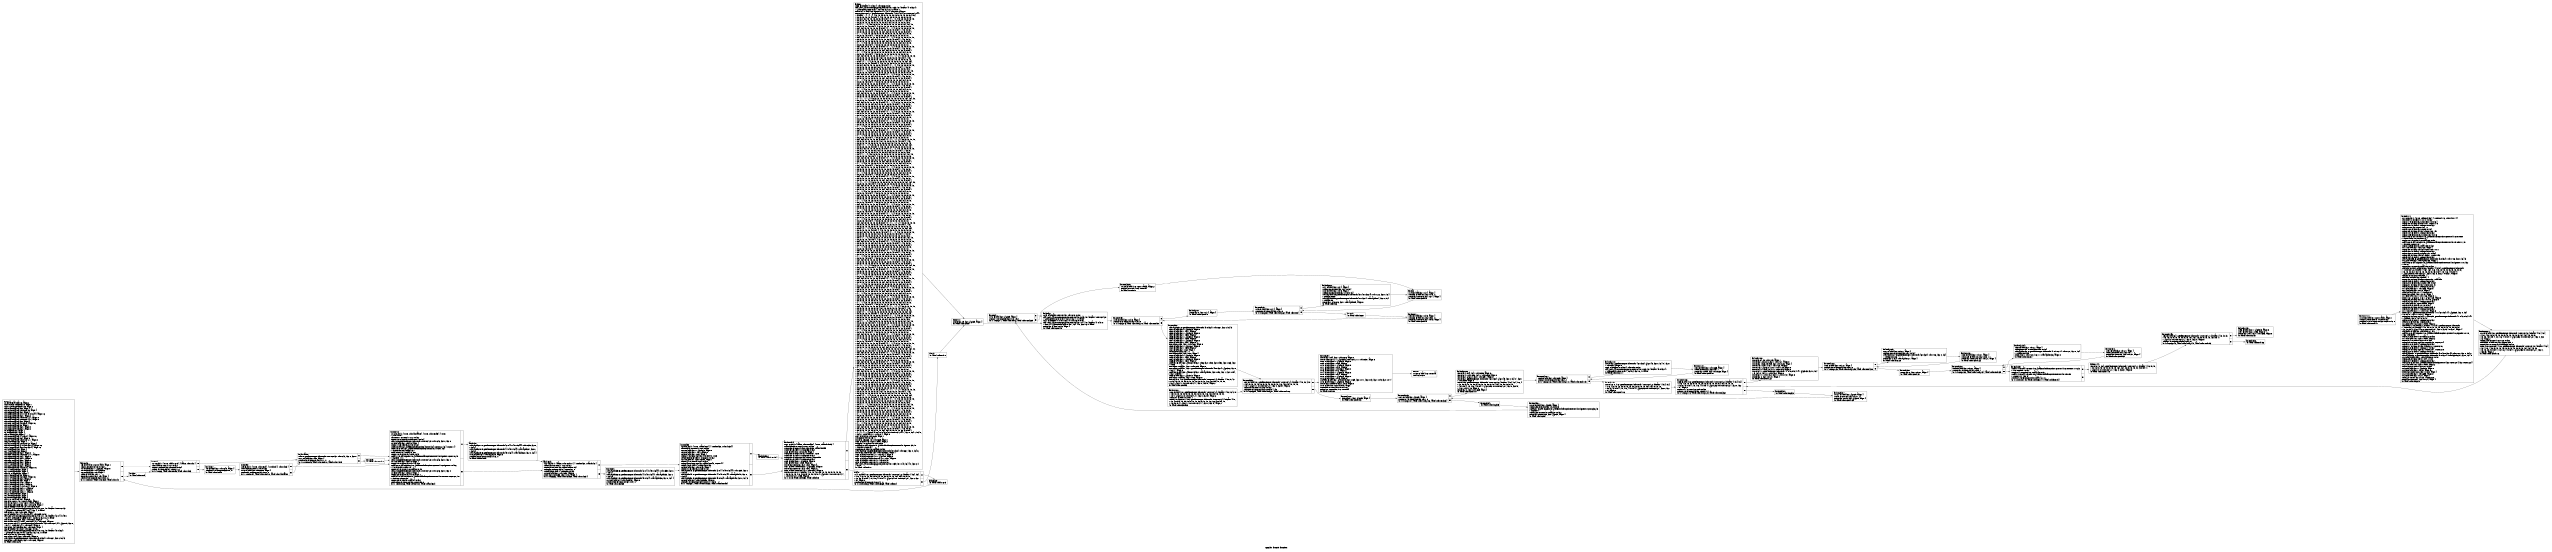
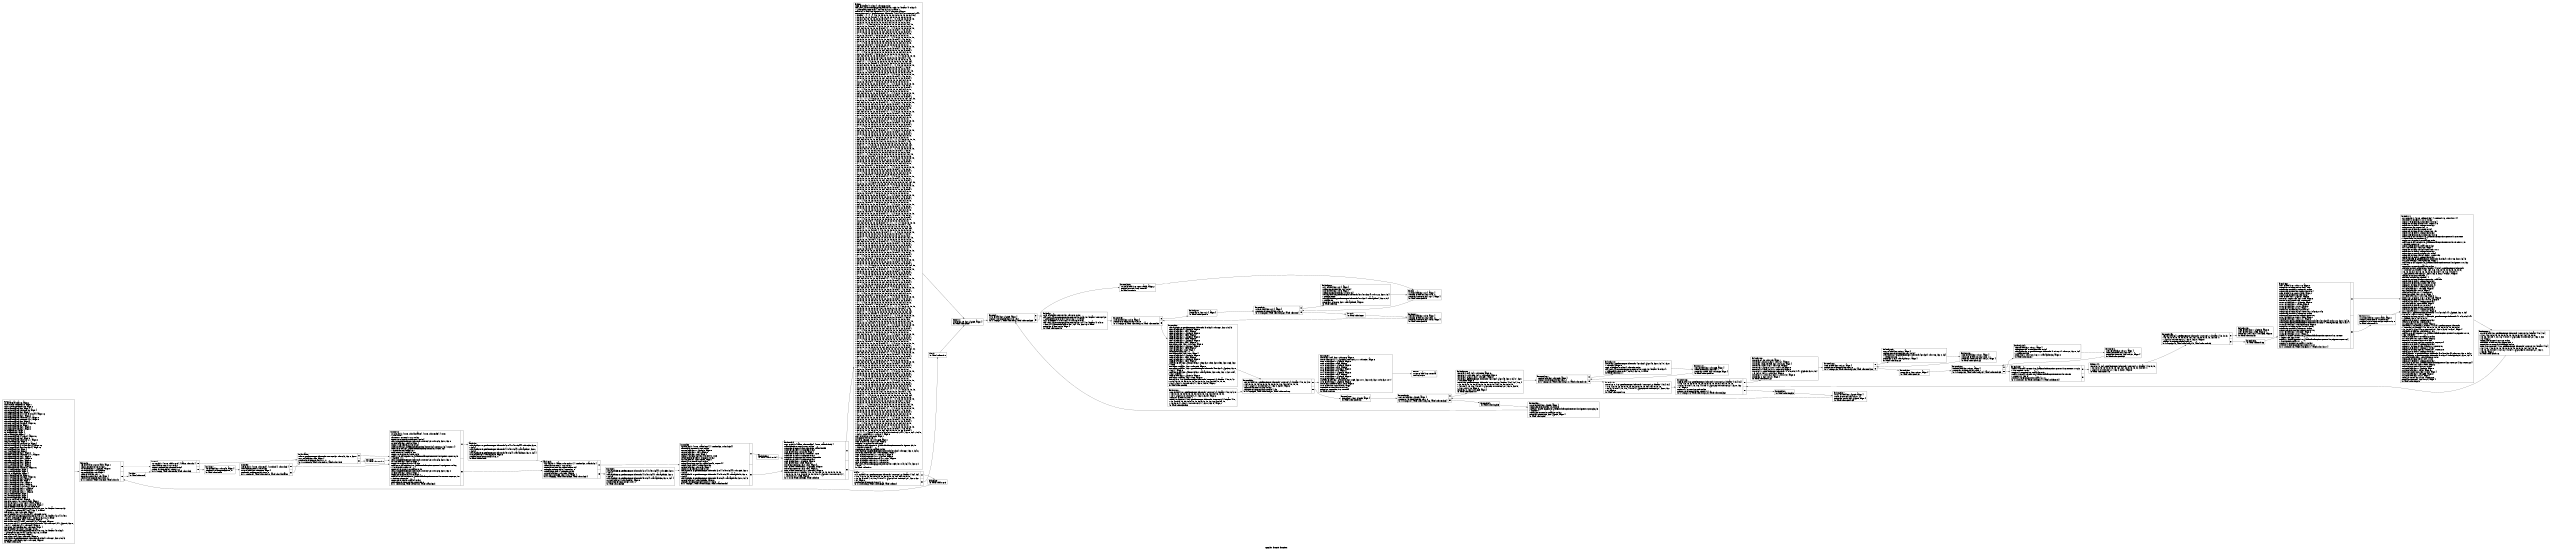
none -> (2316, 315)
(1012, 324) -> (985, 320)
(871, 442) -> (870, 442)
